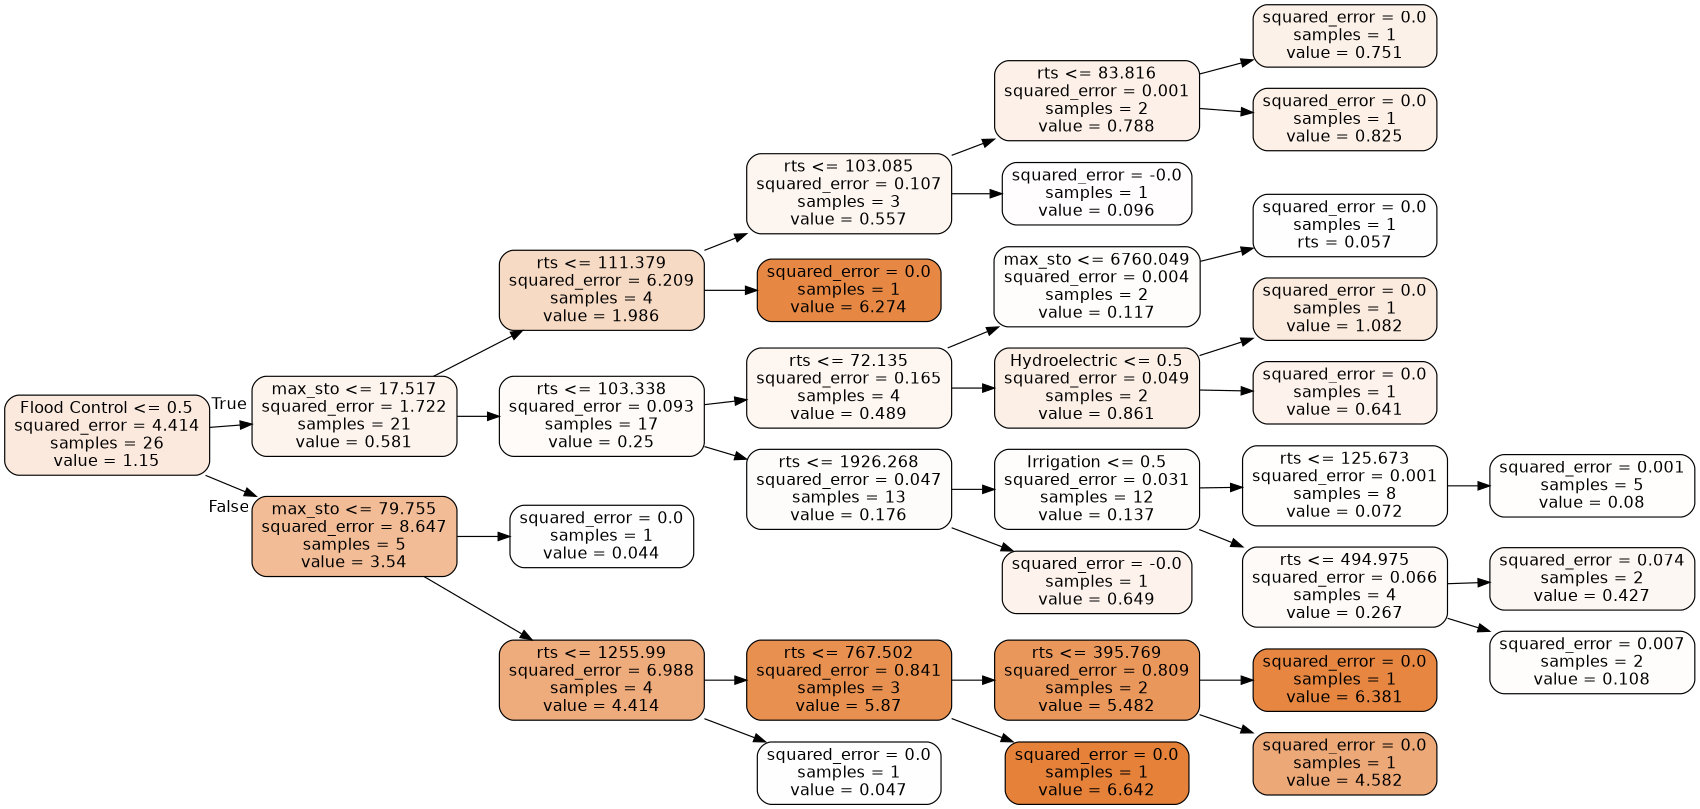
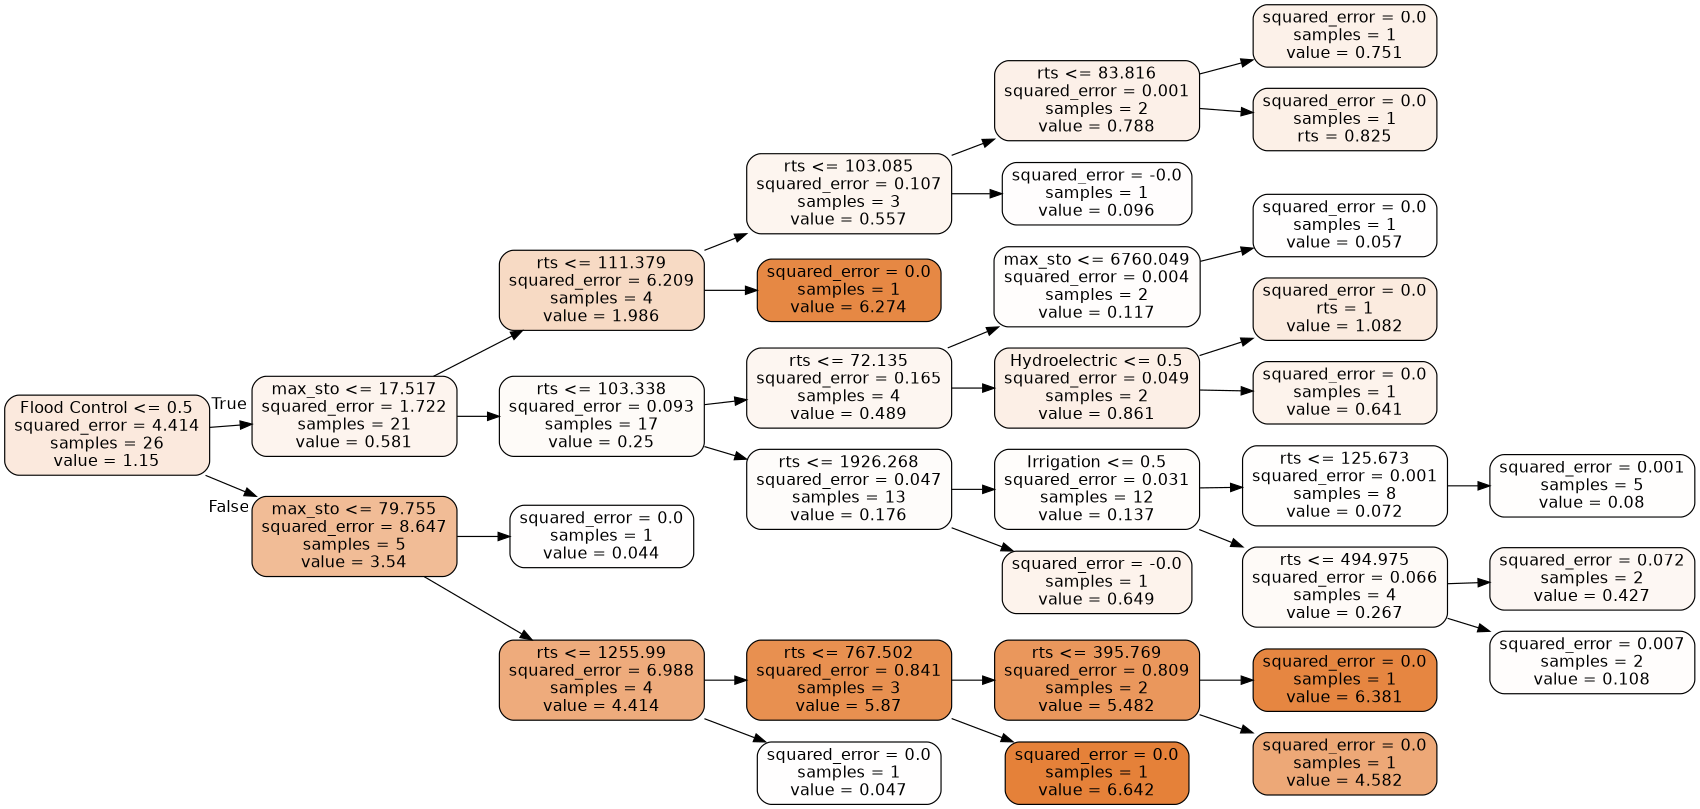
(1345, 120) -> (1345, 120)
(1345, 226) -> (1345, 226)
(1345, 309) -> (1345, 309)
(1592, 579) -> (1592, 579)
